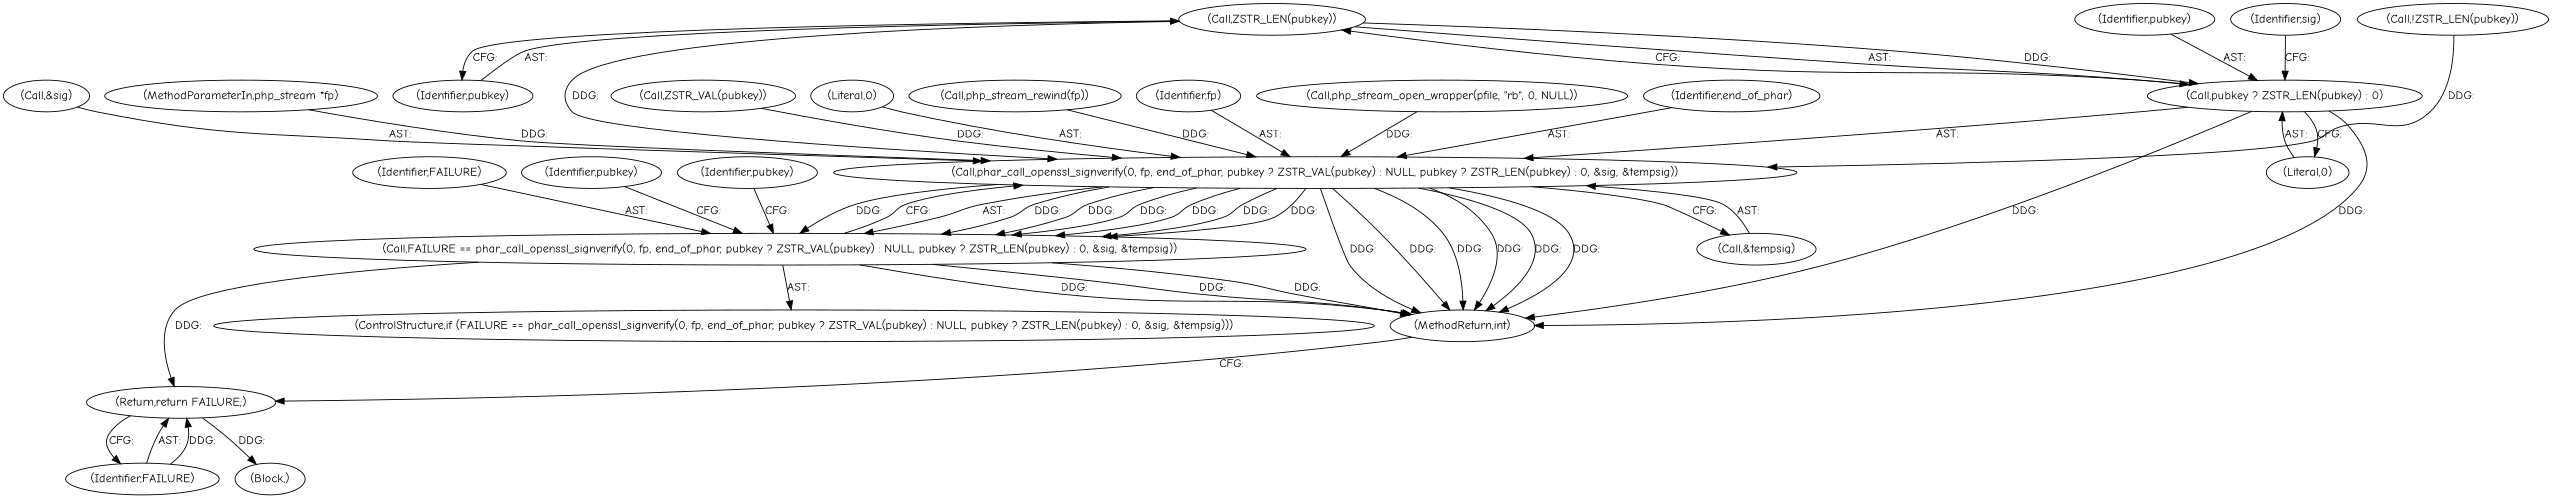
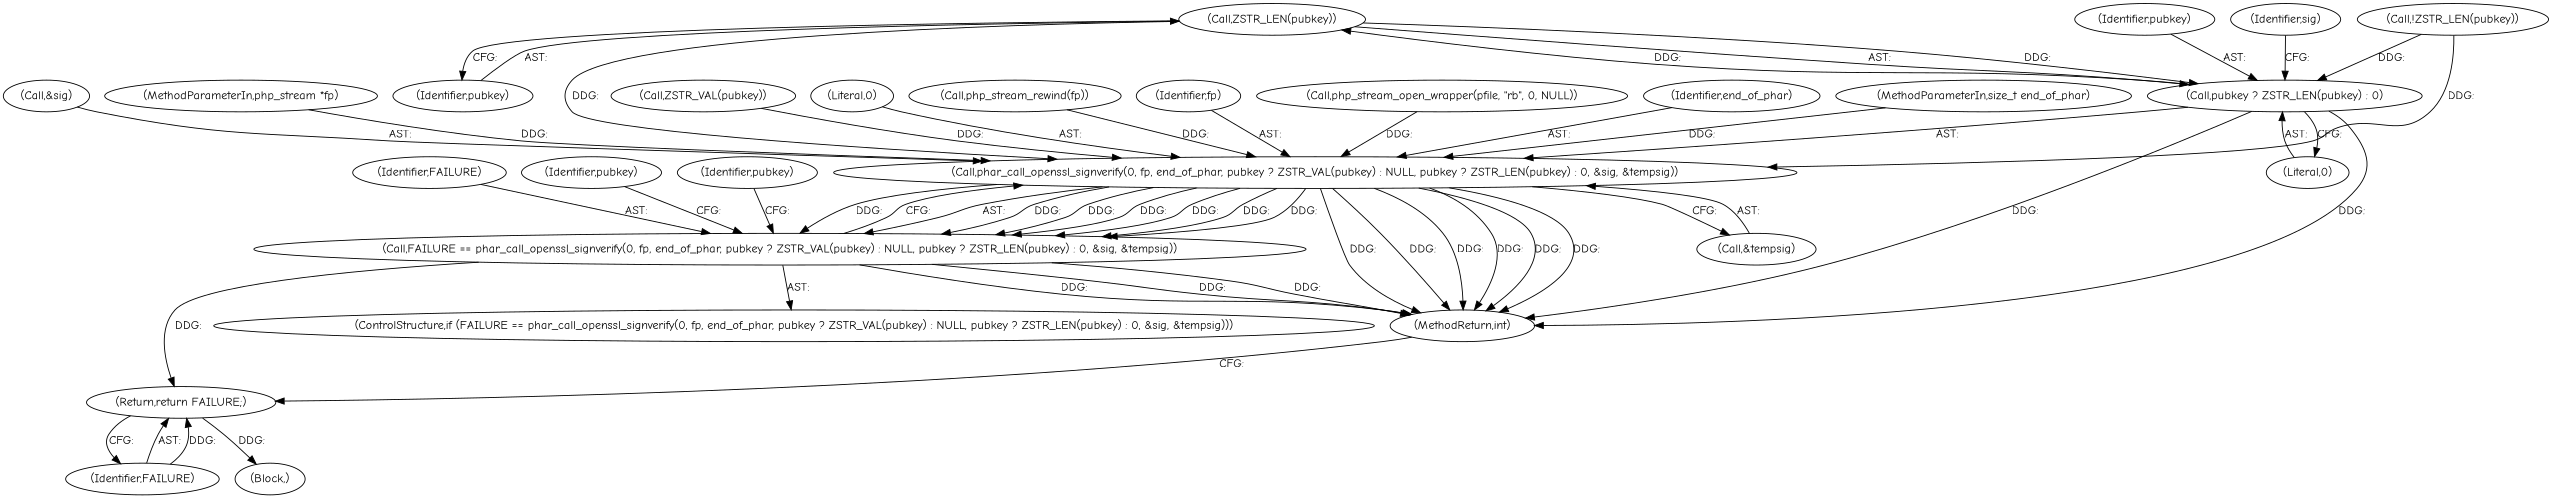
none -> (2374, 56)
(1670, 58) -> (1670, 58)
none -> (1984, 96)
